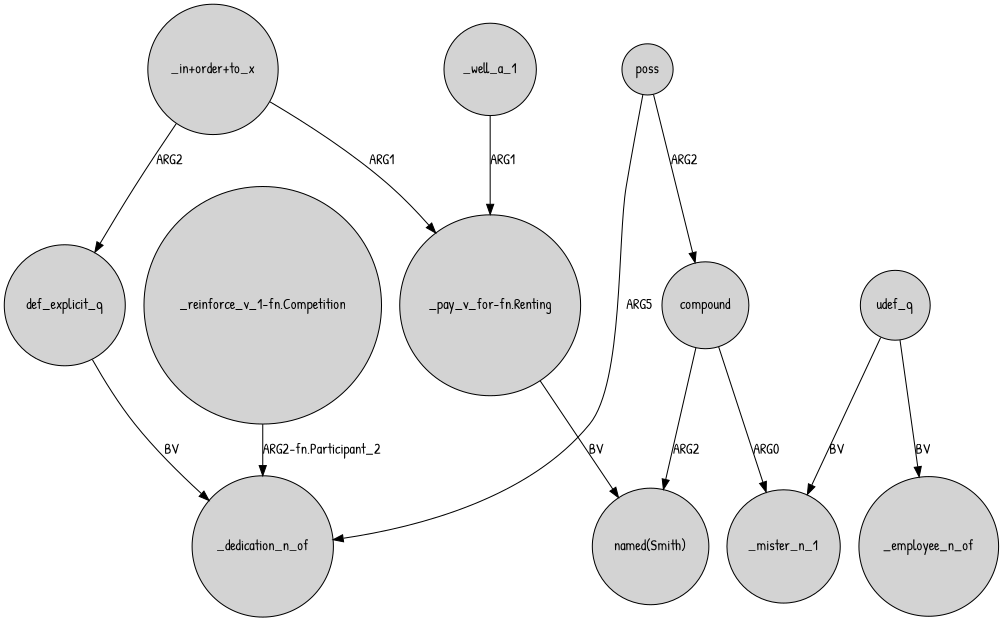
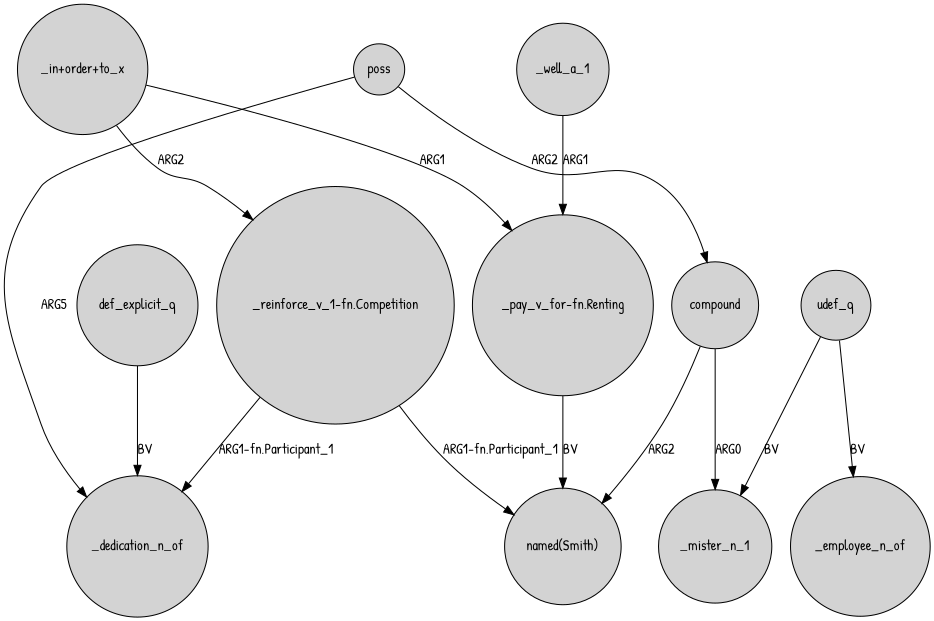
(137, 183) -> (176, 177)
(322, 450) -> (277, 450)
none -> (448, 462)
